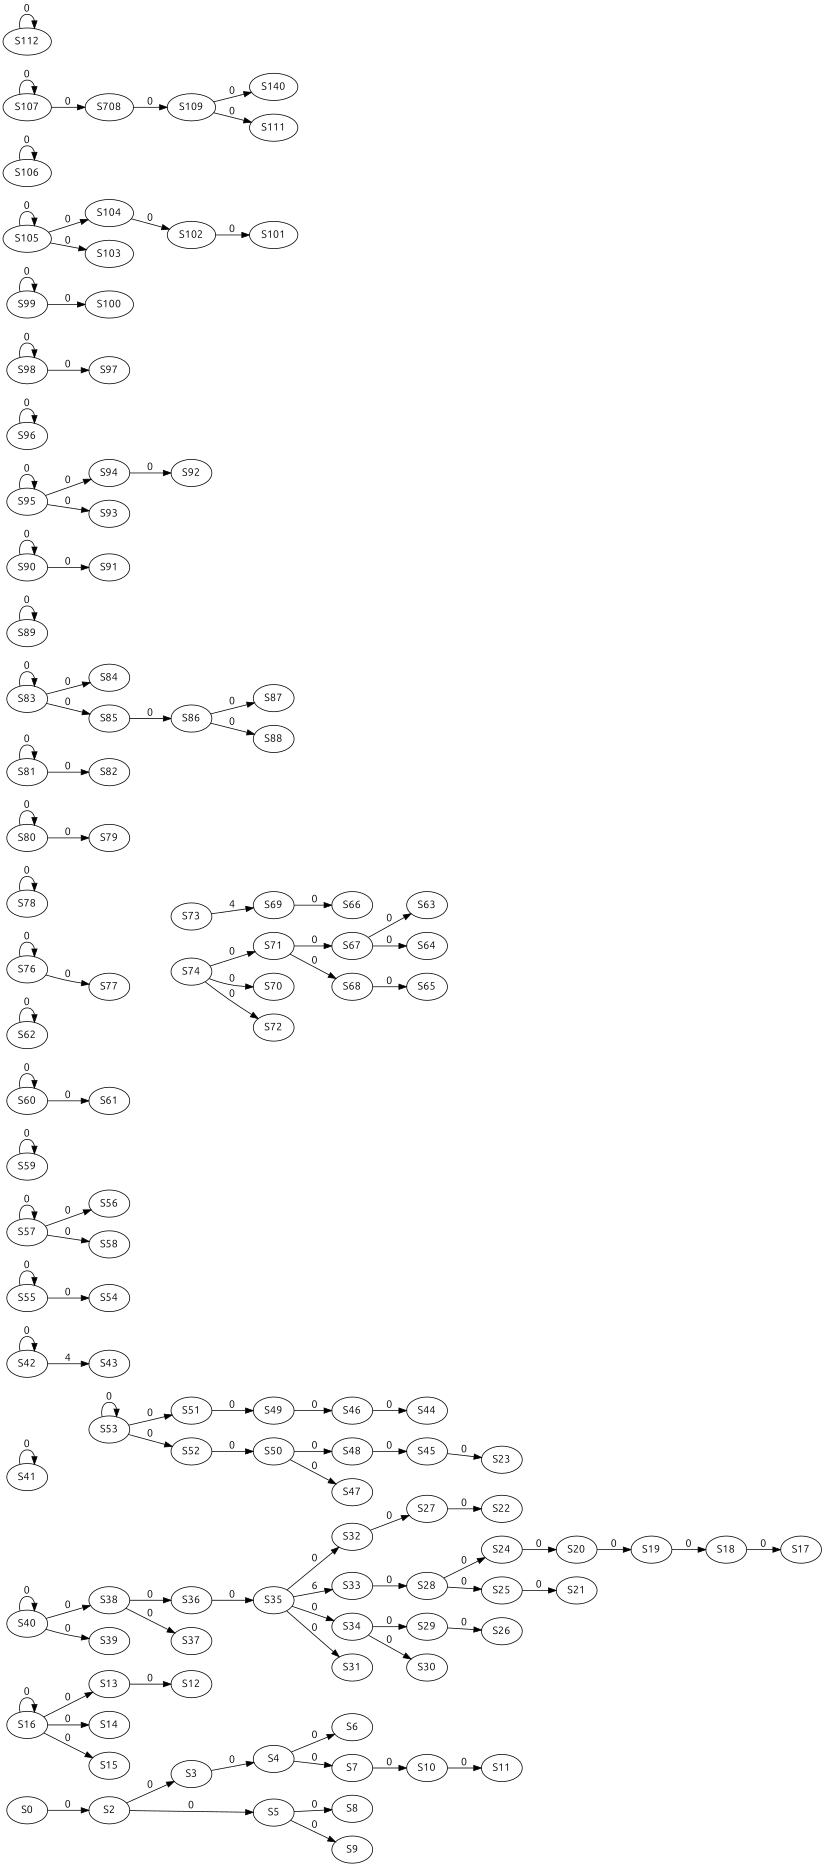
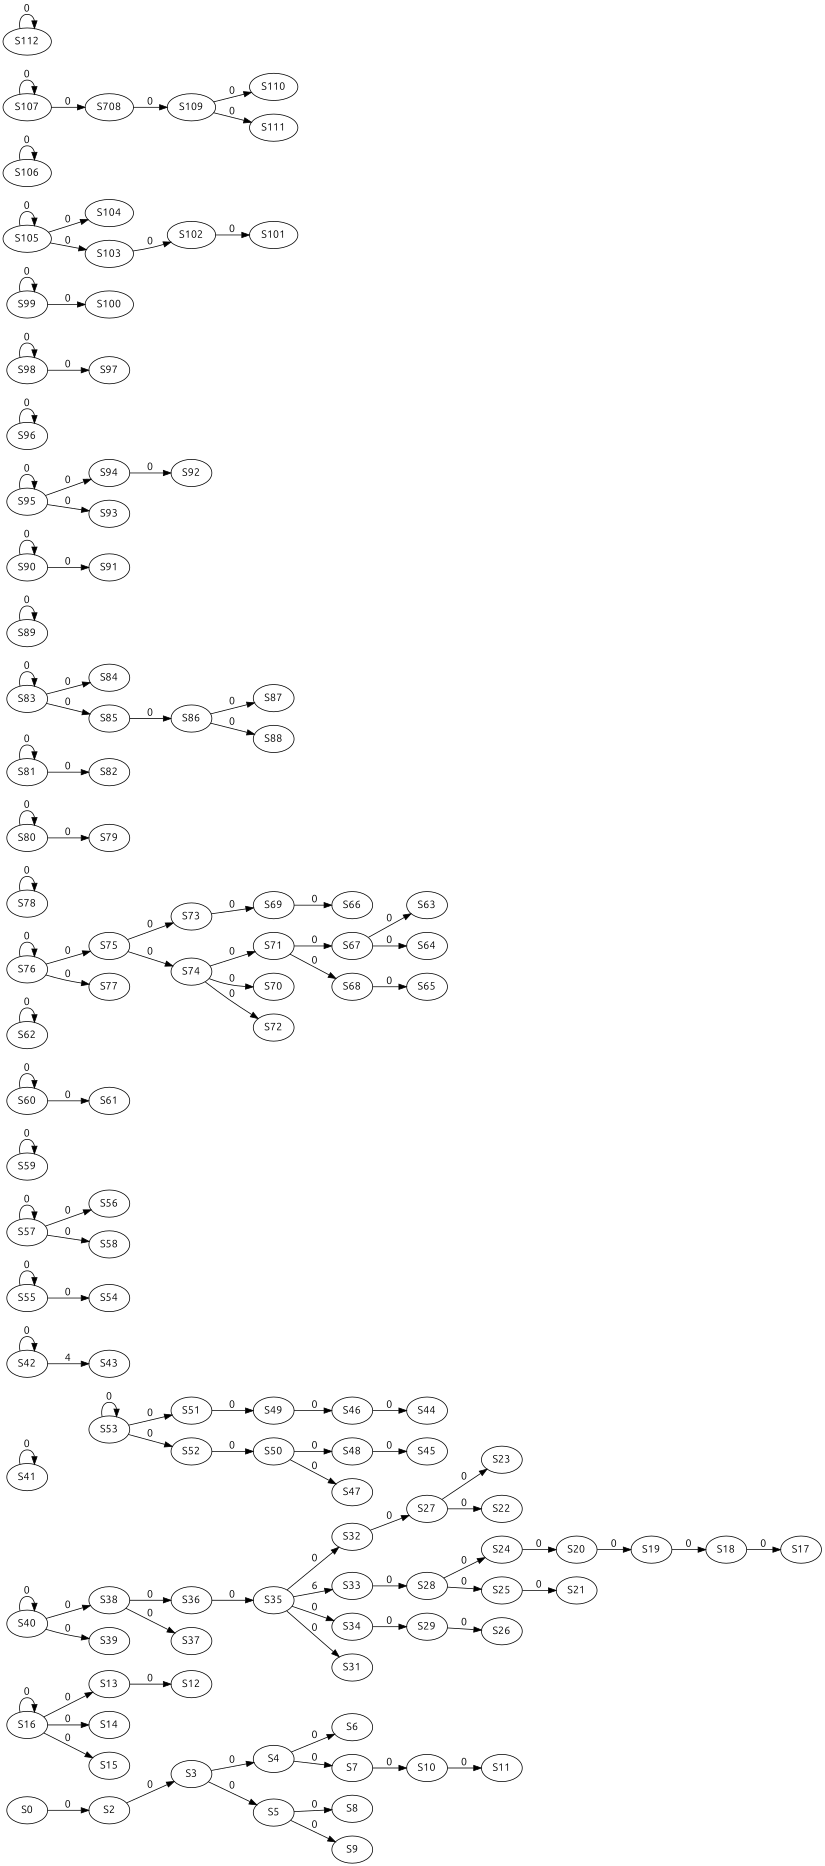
(274, 87) -> (274, 87)
(147, 223) -> (148, 248)
(233, 905) -> (233, 905)
none -> (109, 946)
(461, 1455) -> (461, 1486)
(427, 1668) -> none
(188, 1811) -> (229, 1792)
